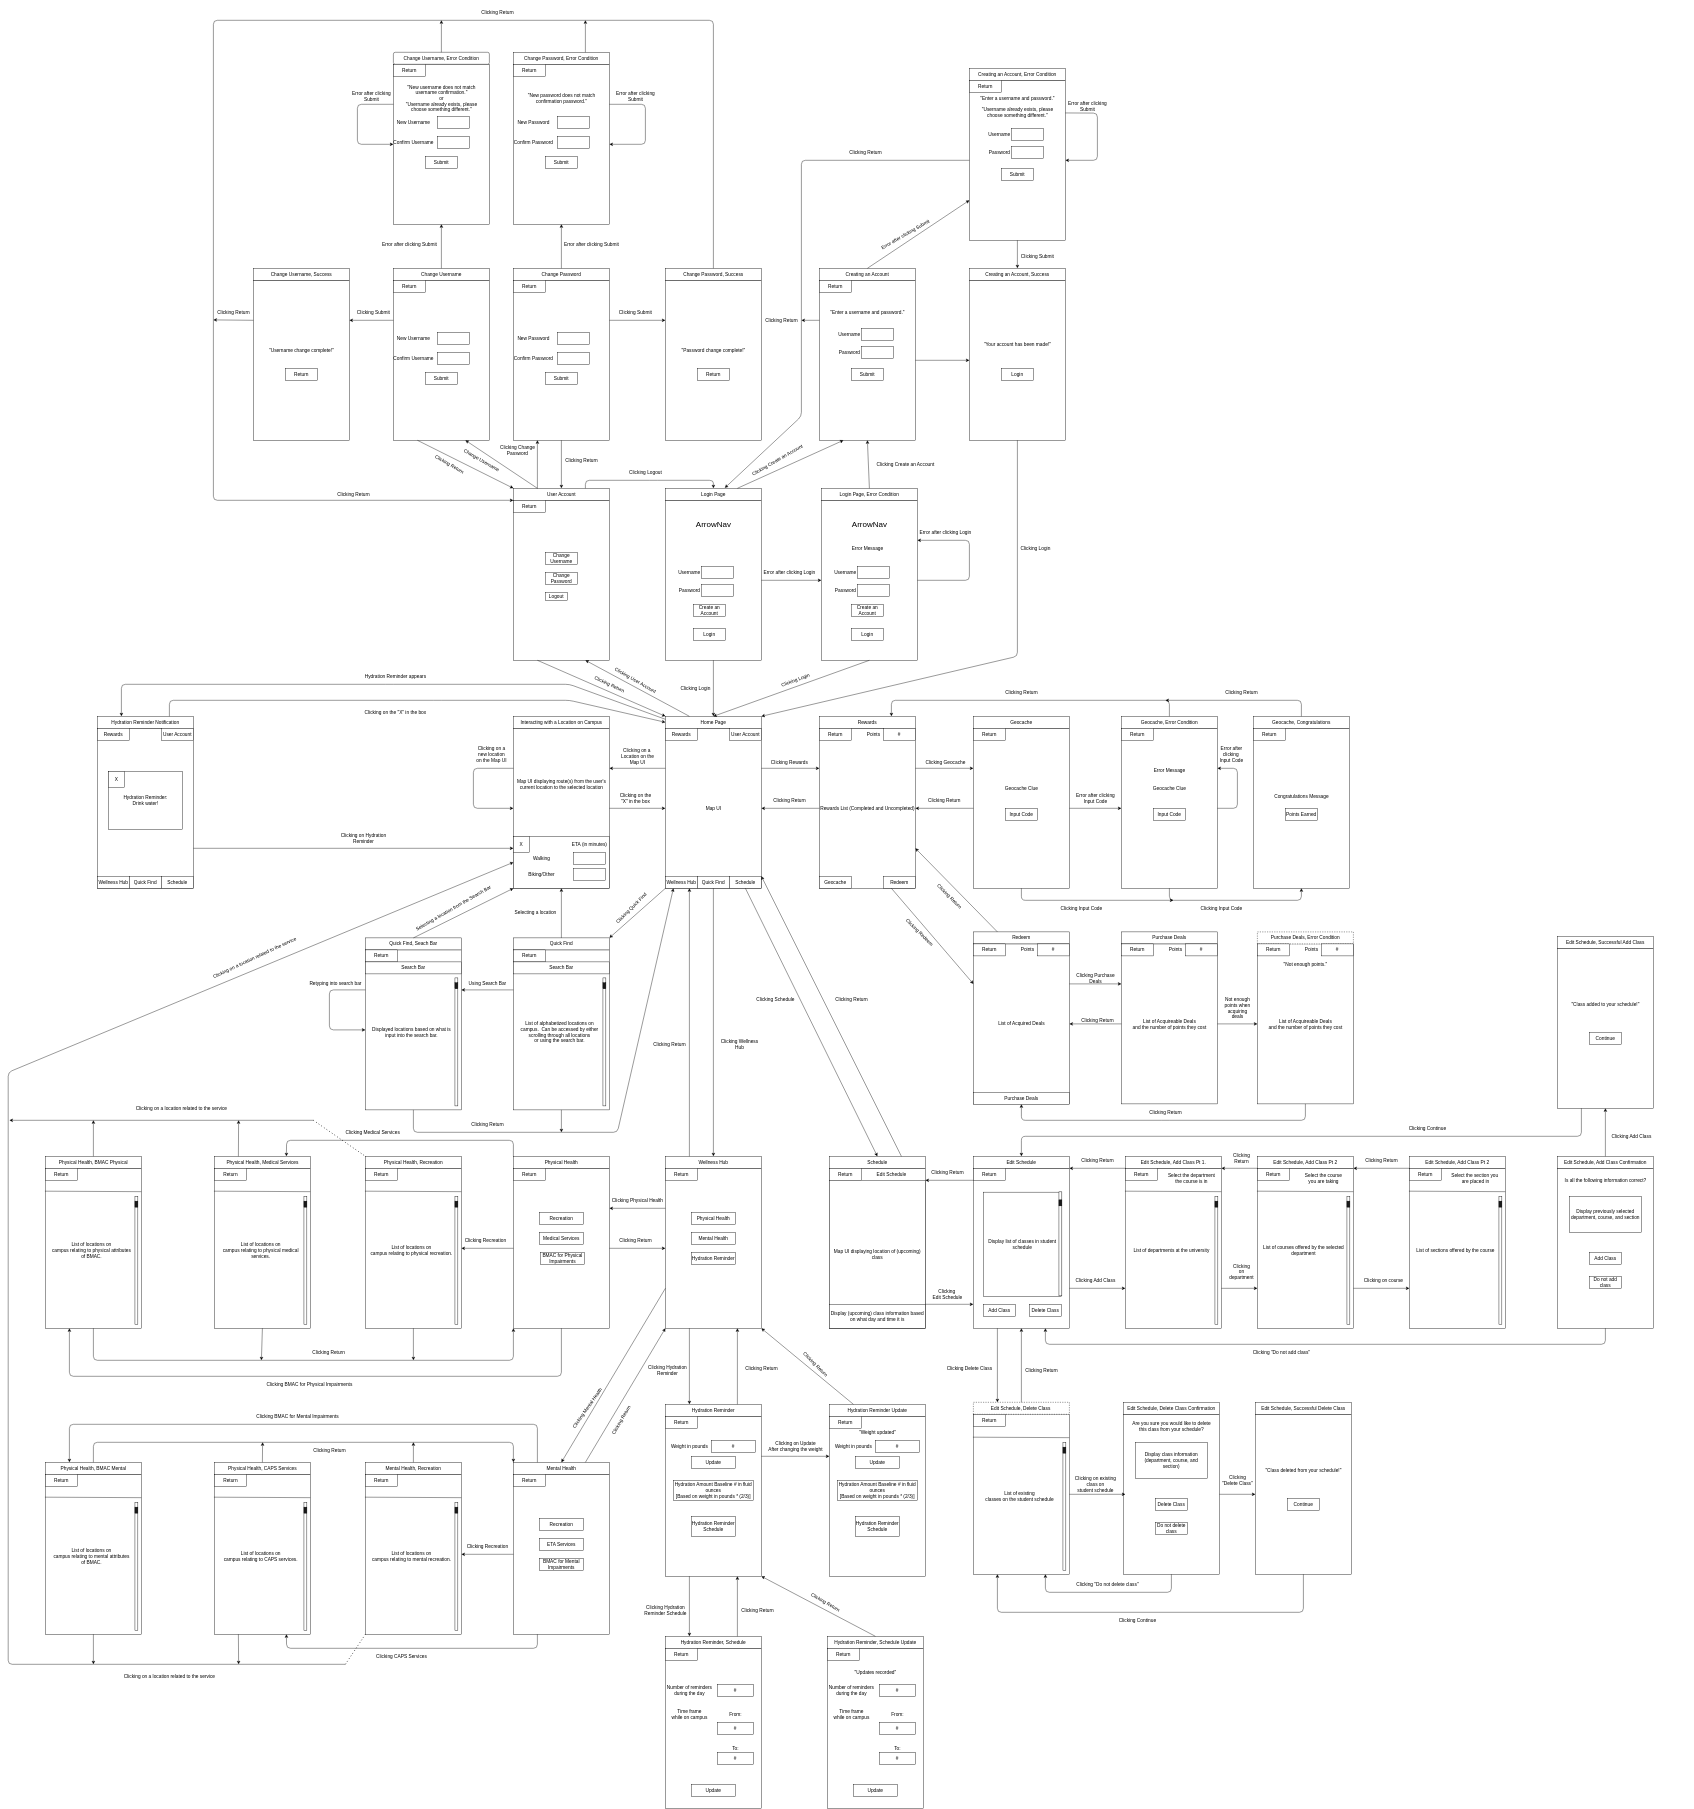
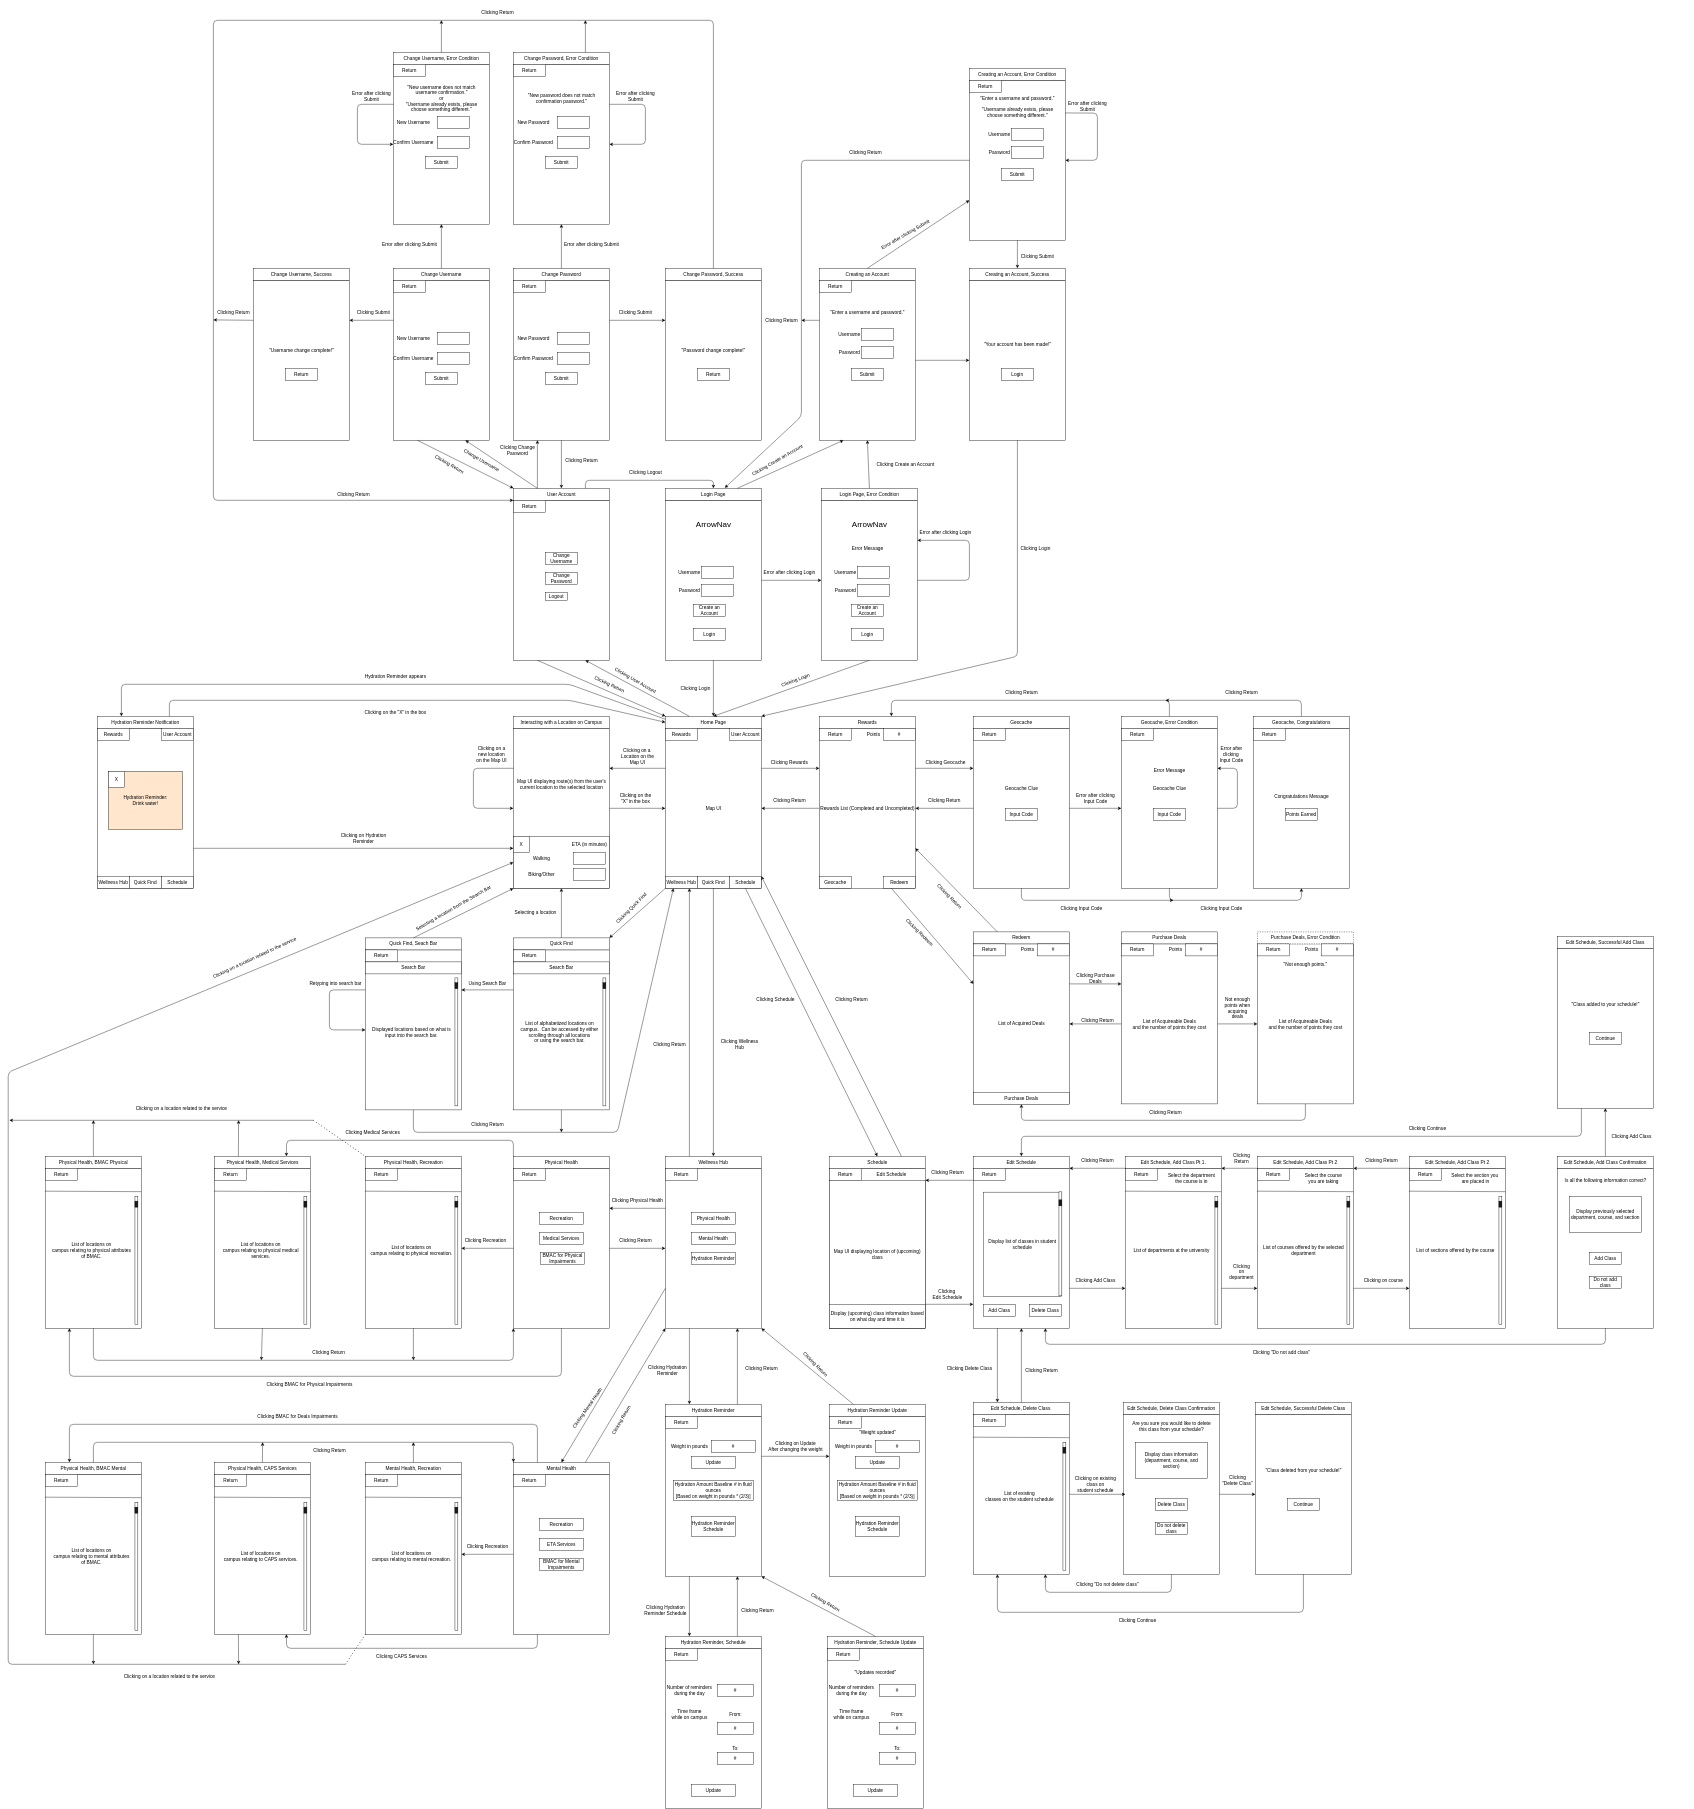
(441, 58) -> (441, 58)
(145, 800) -> (145, 800)
(1021, 1408) -> (1021, 1408)
(298, 1416) -> (298, 1416)
